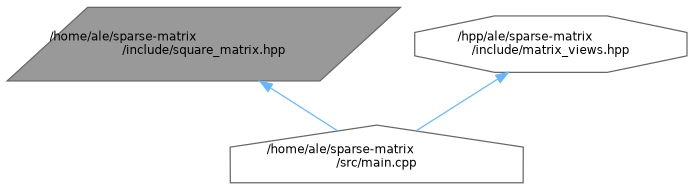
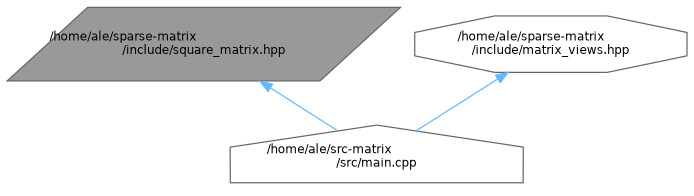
(551, 44) -> (551, 44)
(377, 157) -> (377, 157)
